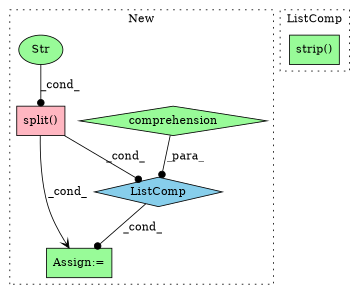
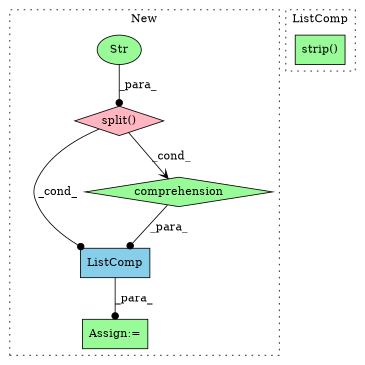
(60, 85) -> (138, 85)
(41, 121) -> (119, 121)
(44, 190) -> (146, 152)
(158, 192) -> (115, 263)
(143, 227) -> (134, 298)
